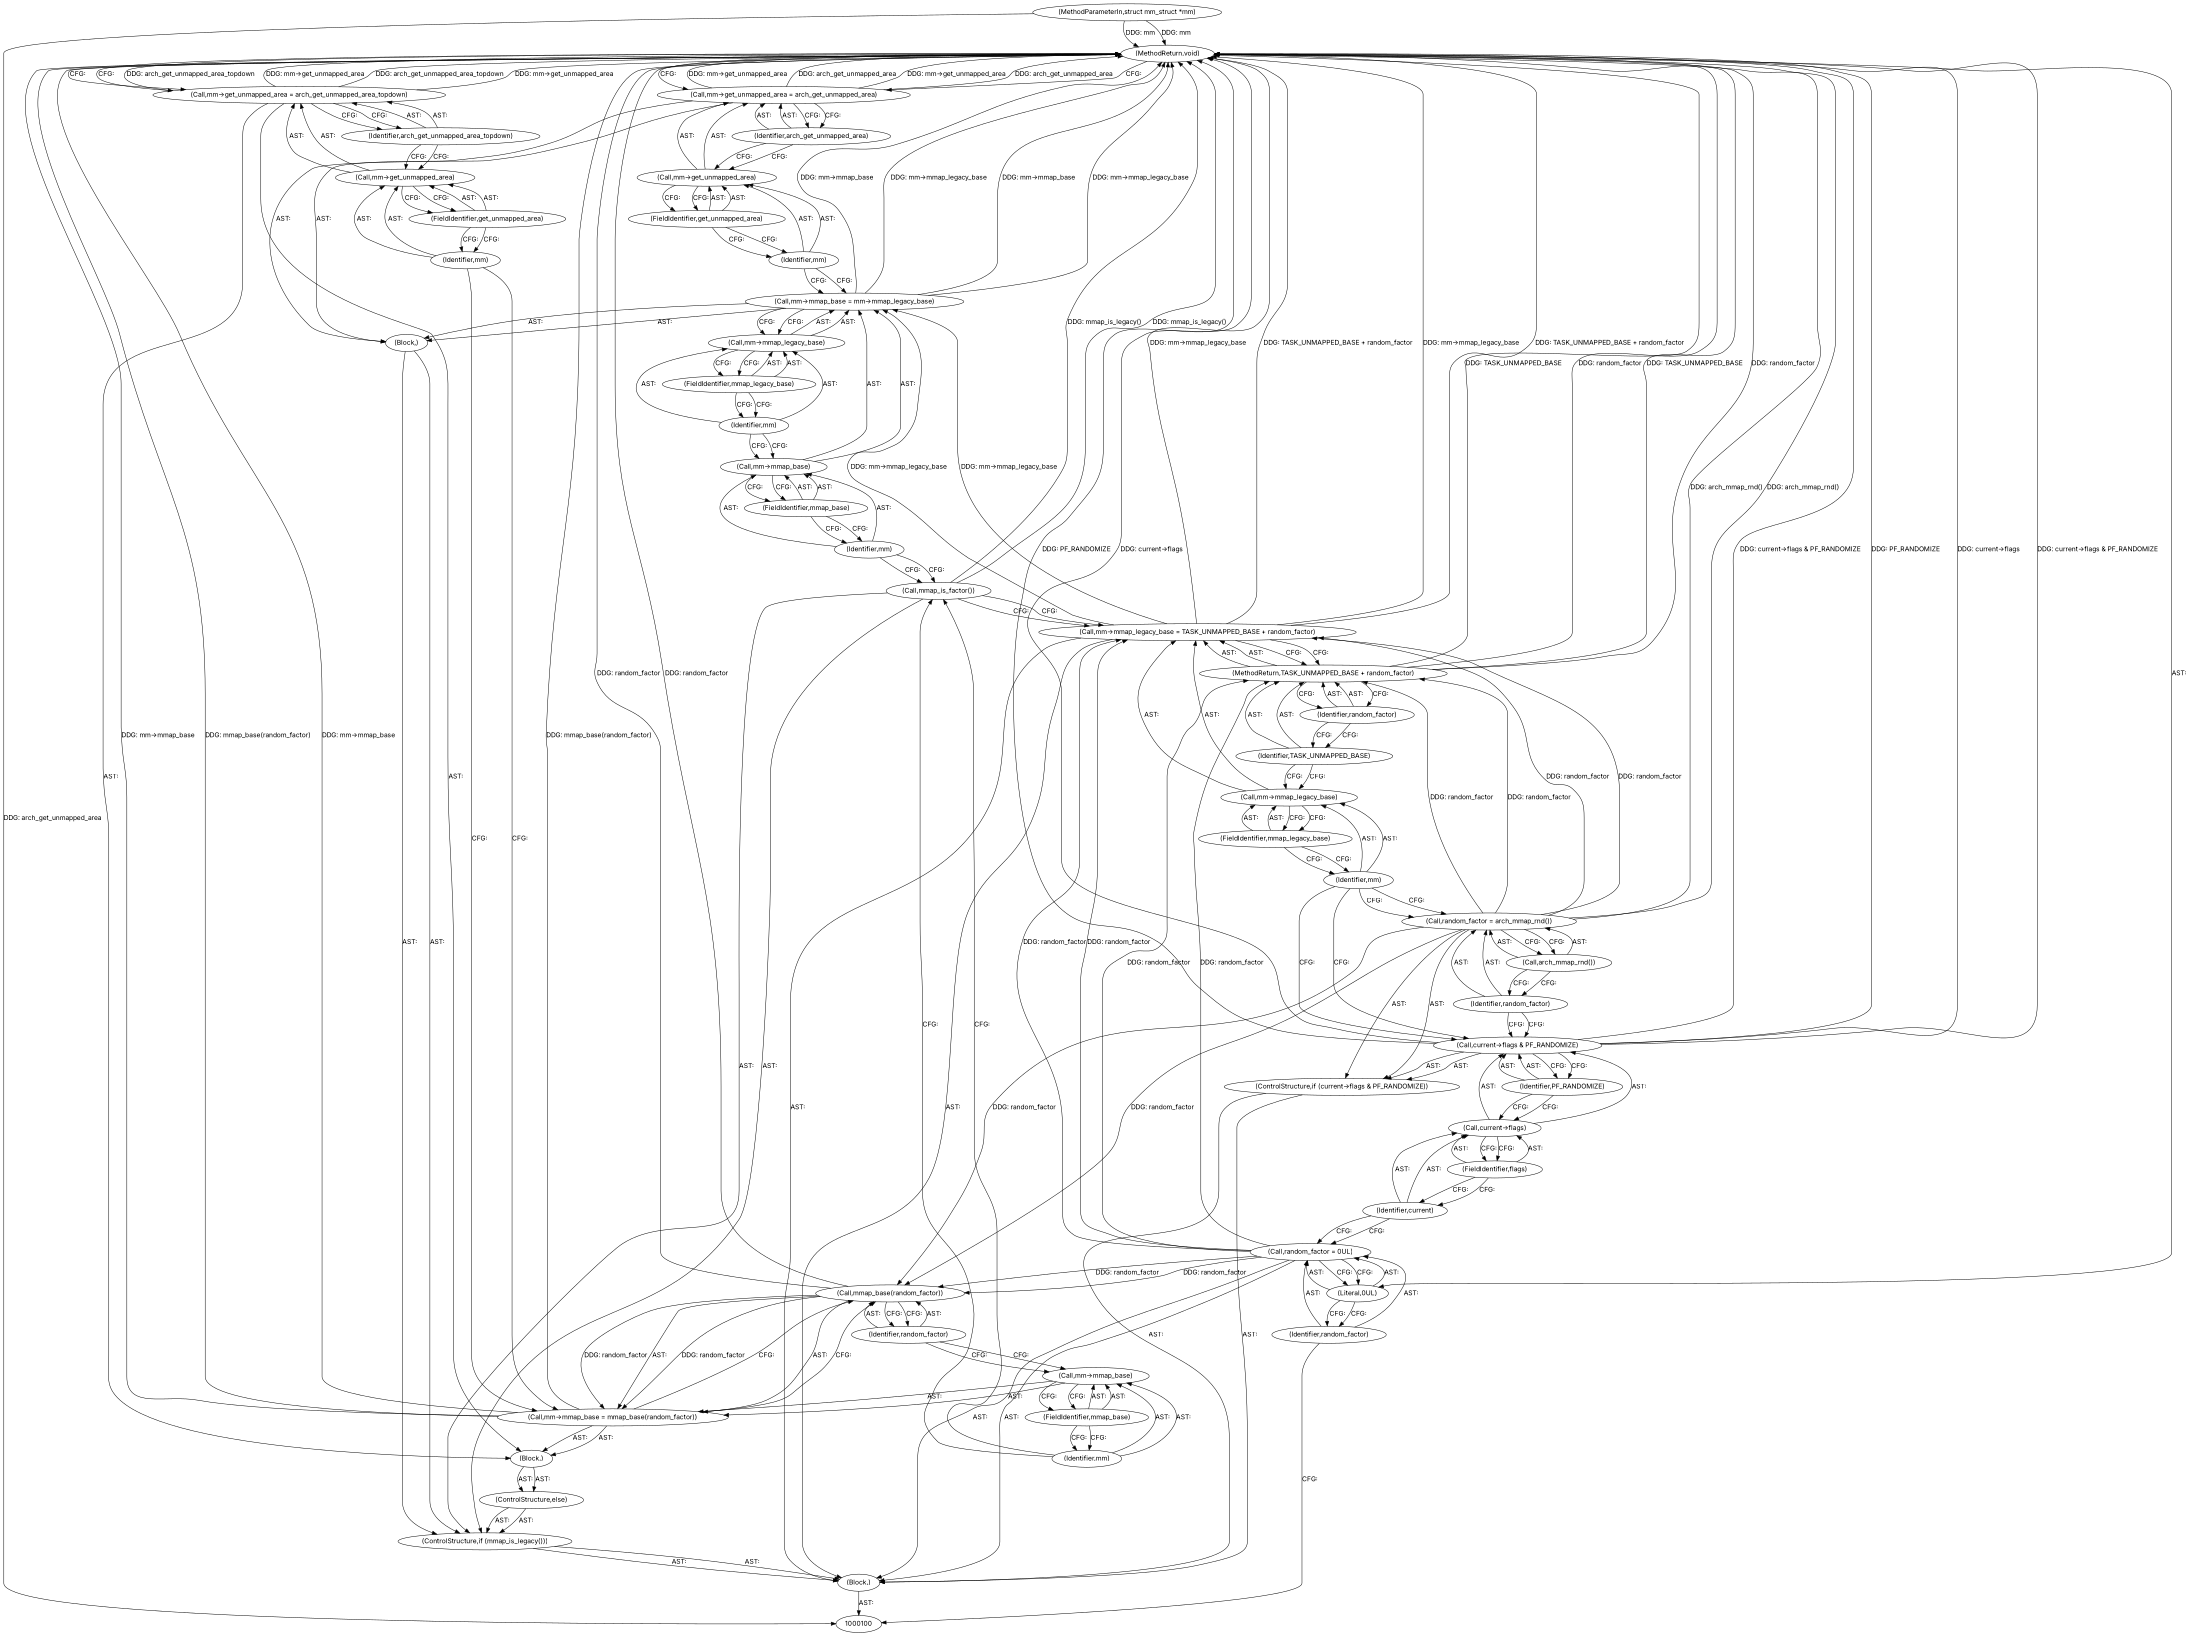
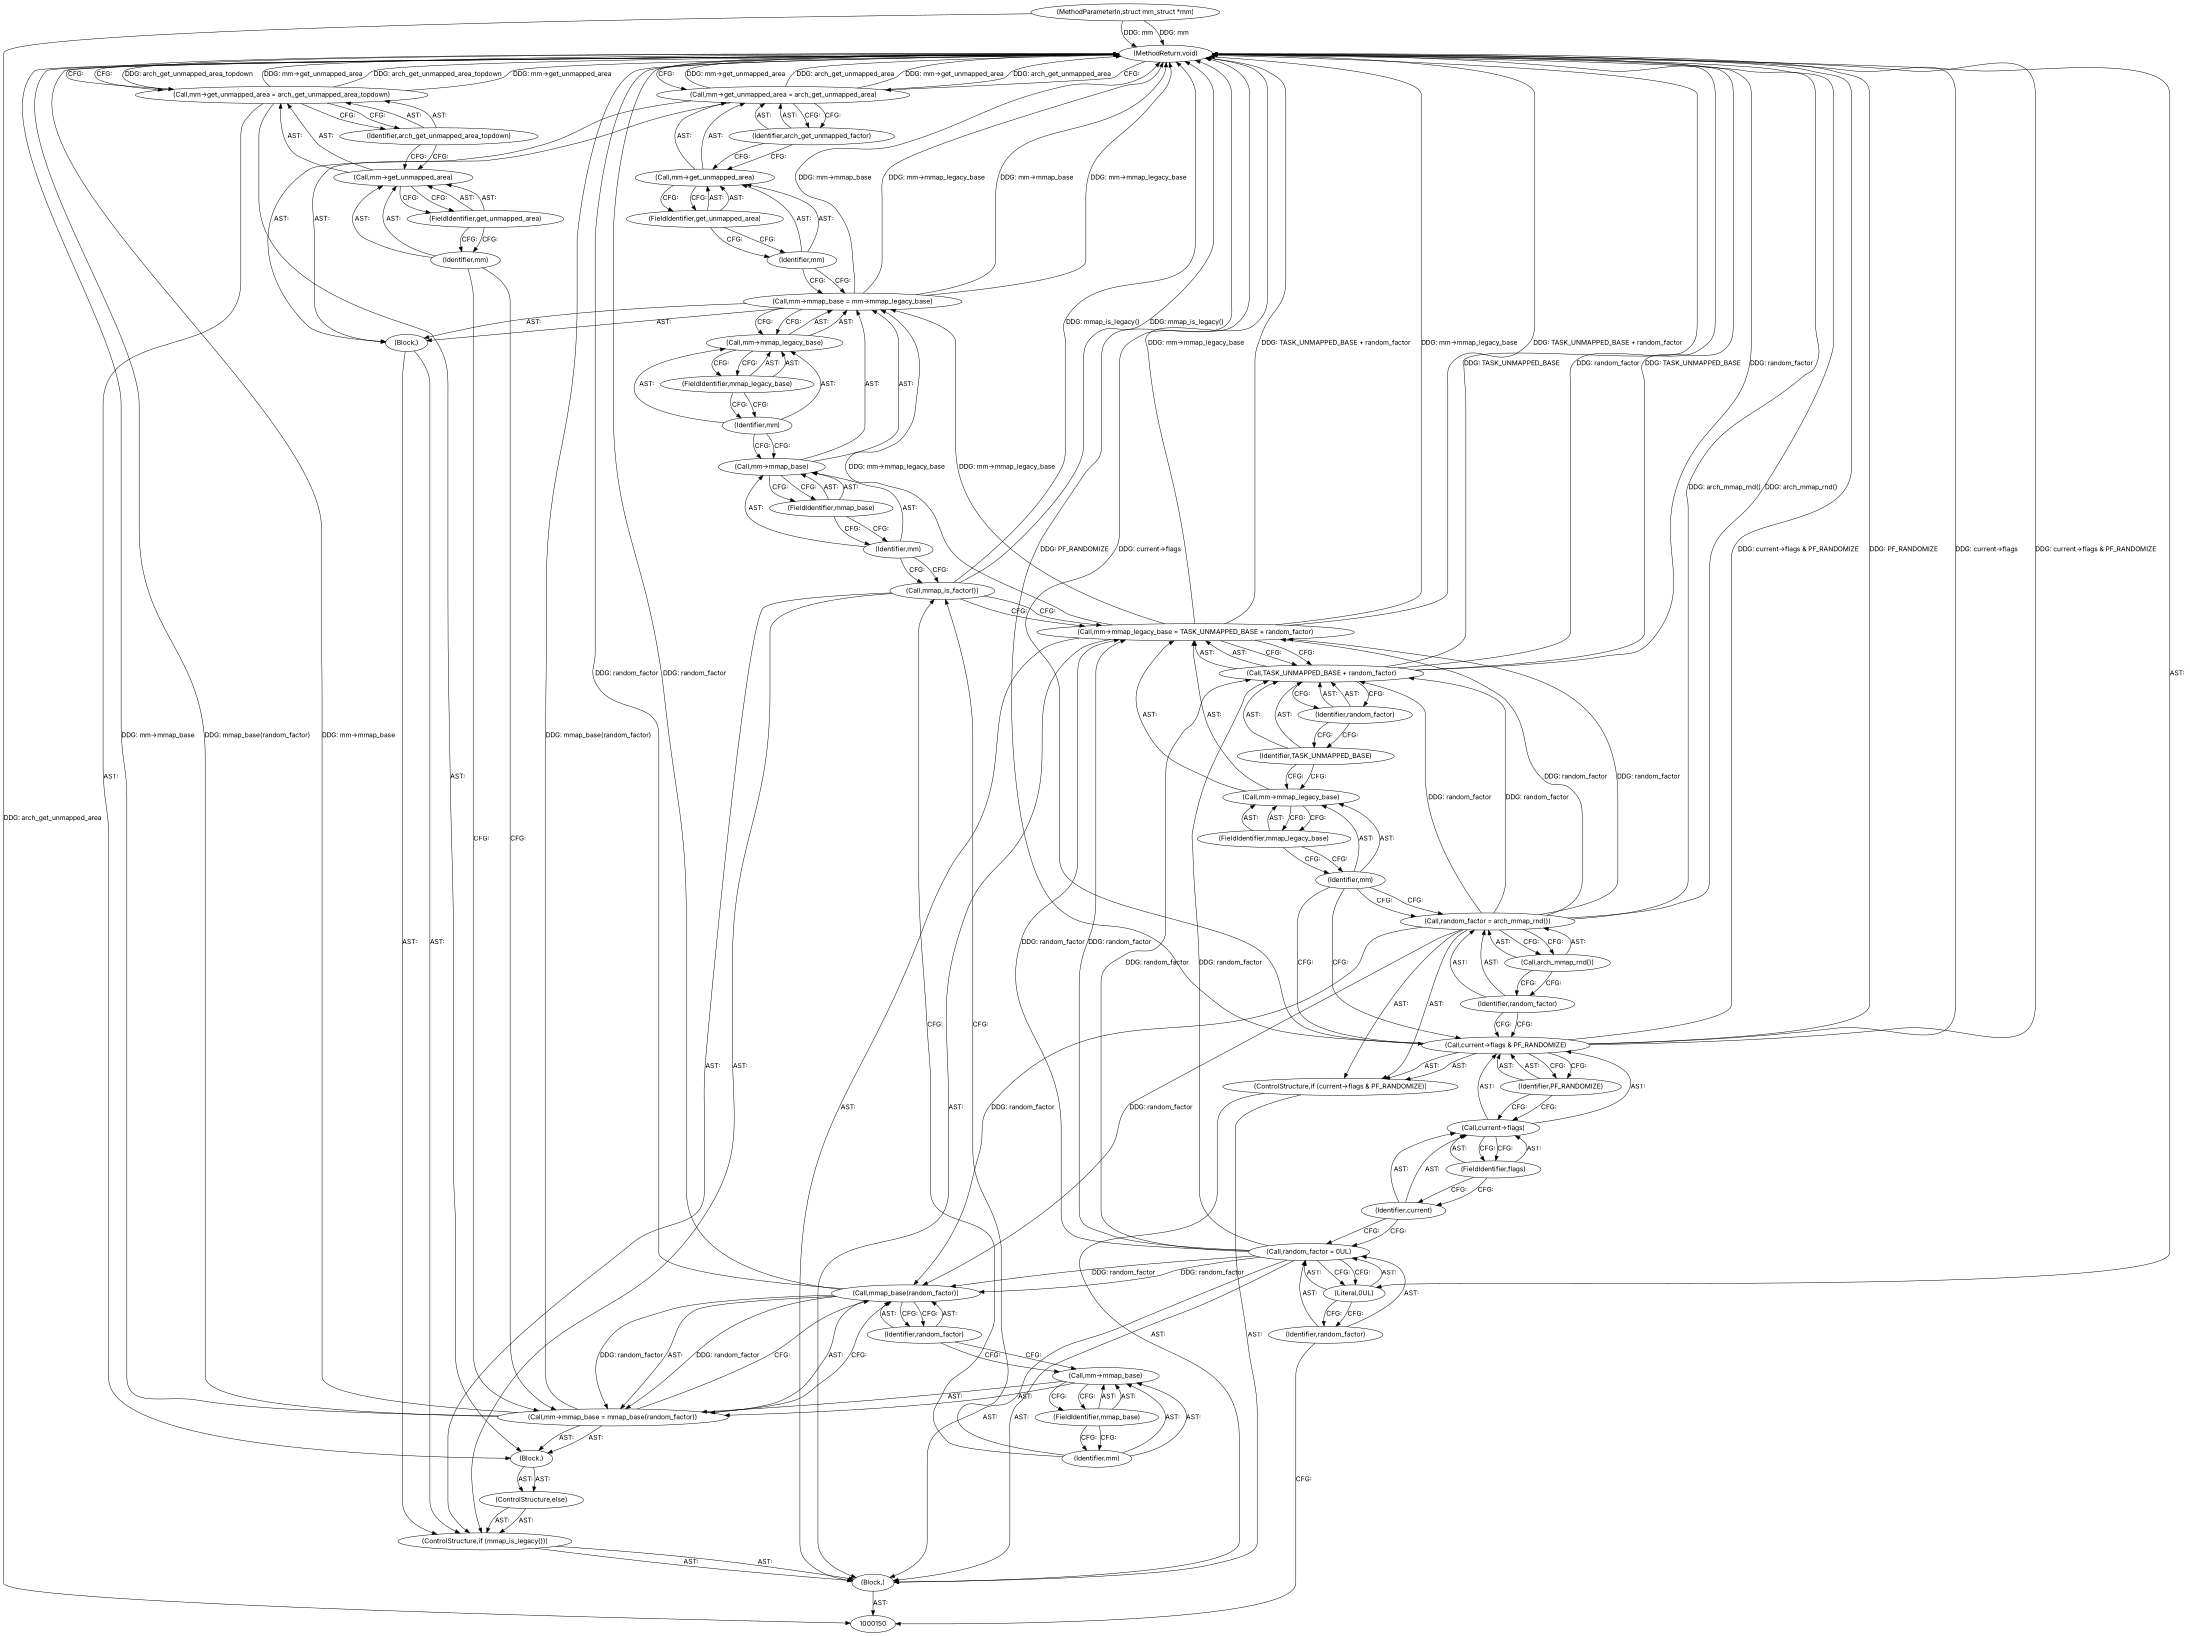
(811, 136) -> (812, 136)
(1323, 674) -> (1321, 674)
(859, 1624) -> (873, 1624)
